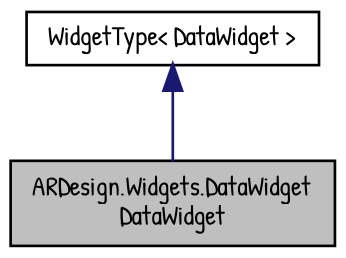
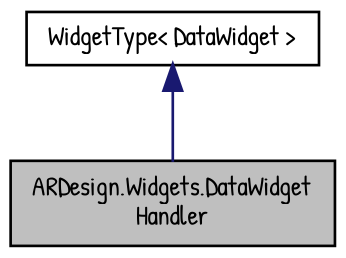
(173, 203) -> (173, 203)
